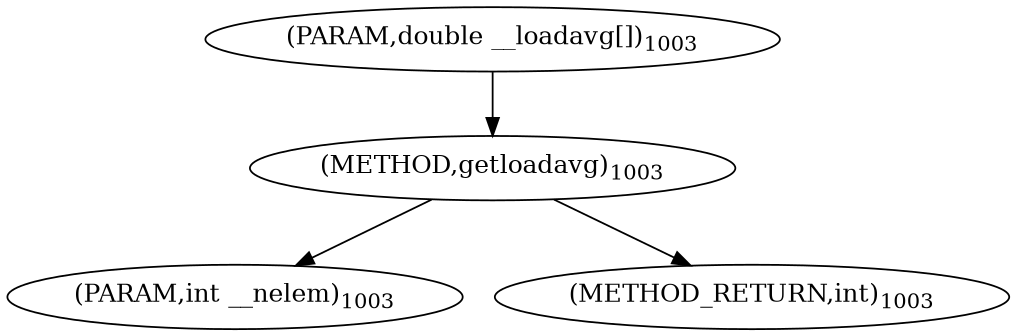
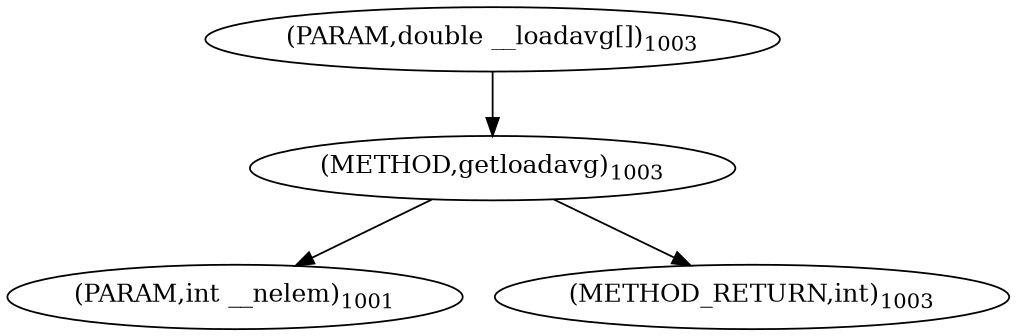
(368, 294) -> (368, 294)
